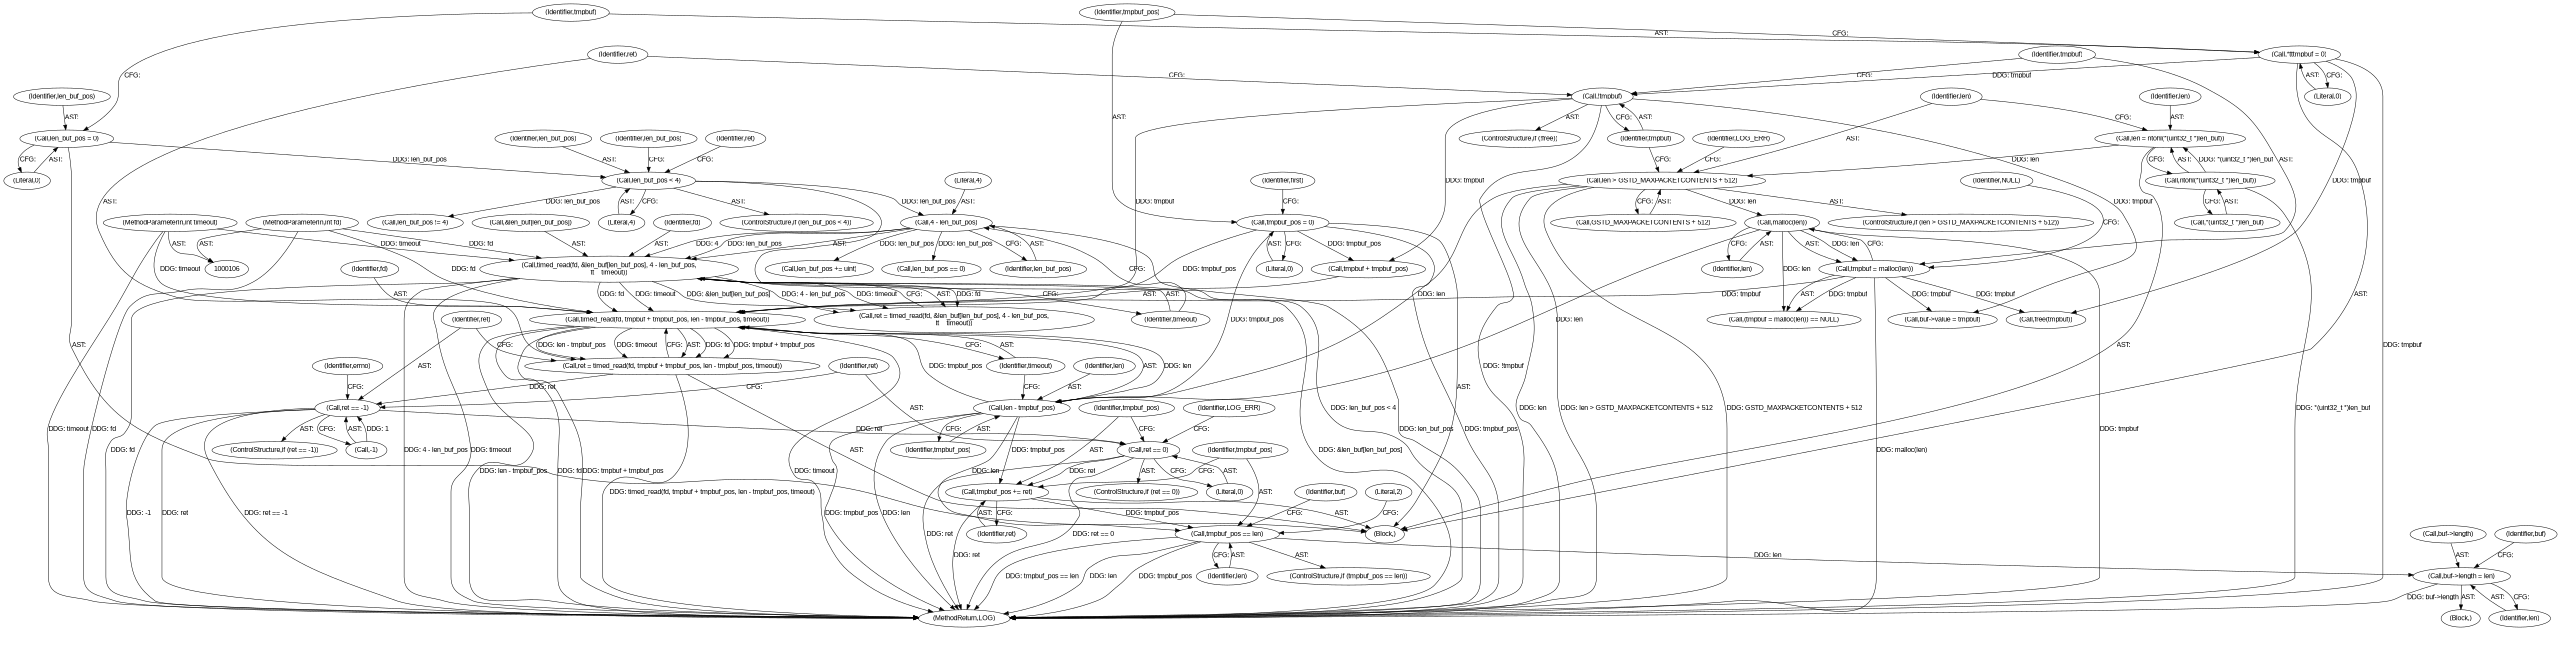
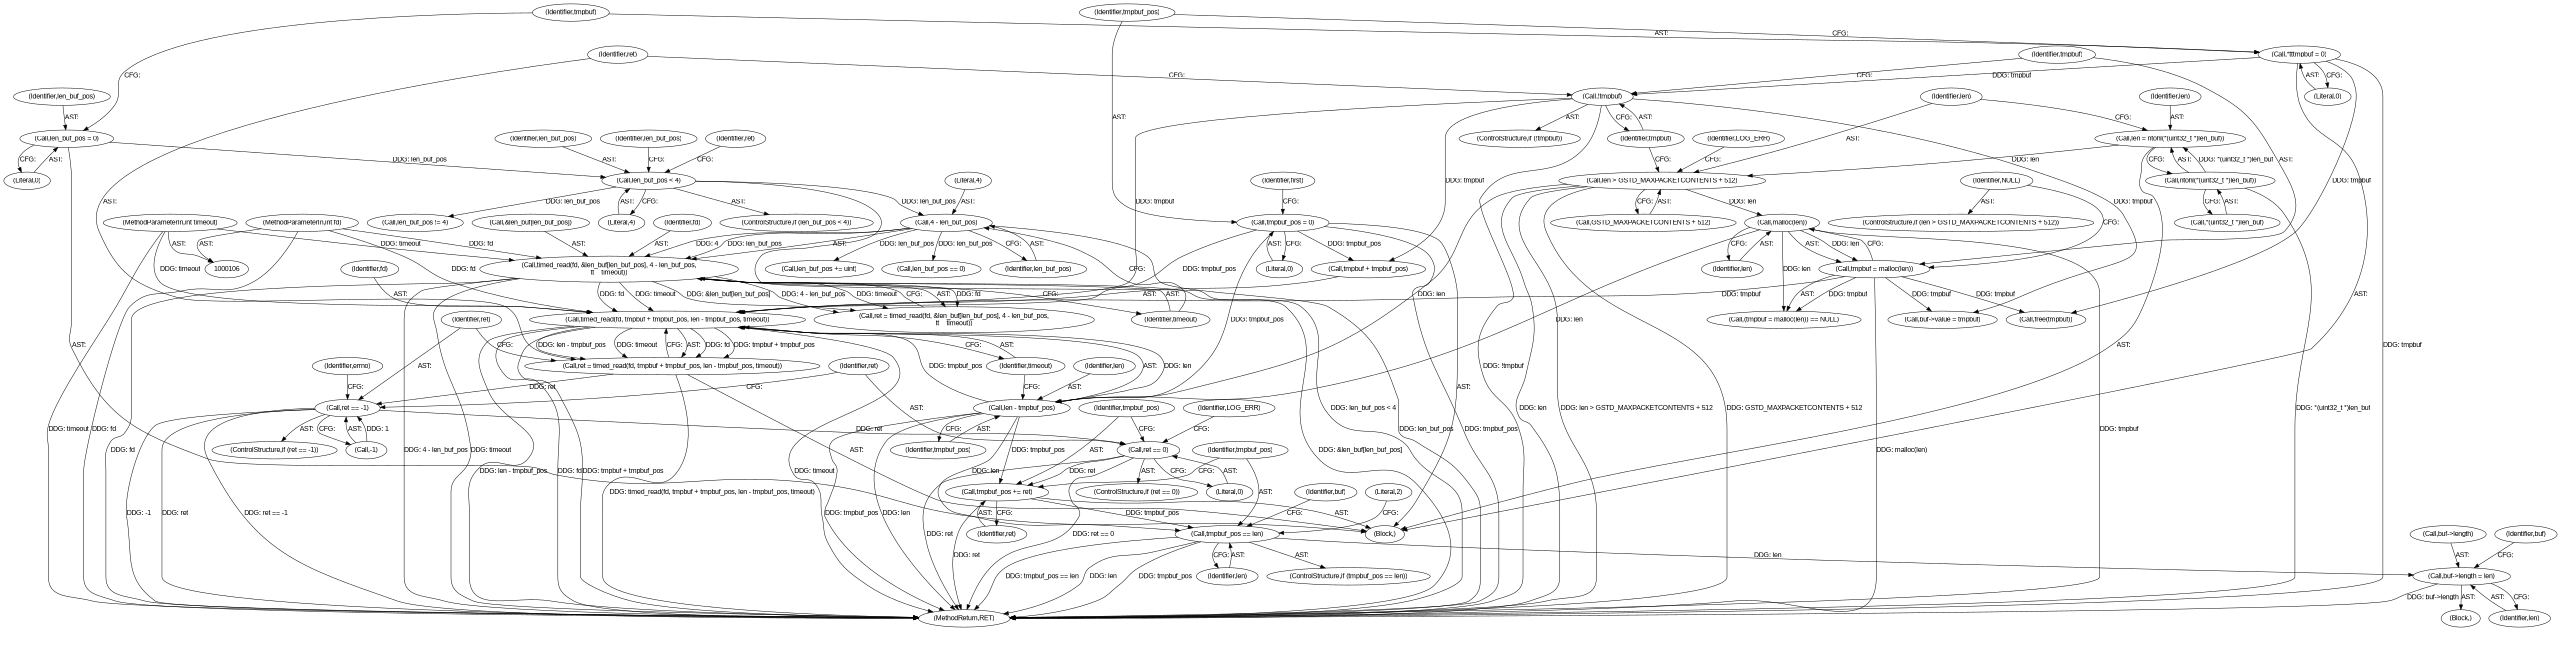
(1520, 139) -> (1520, 139)
(1808, 201) -> (1981, 200)
(964, 618) -> (964, 618)
